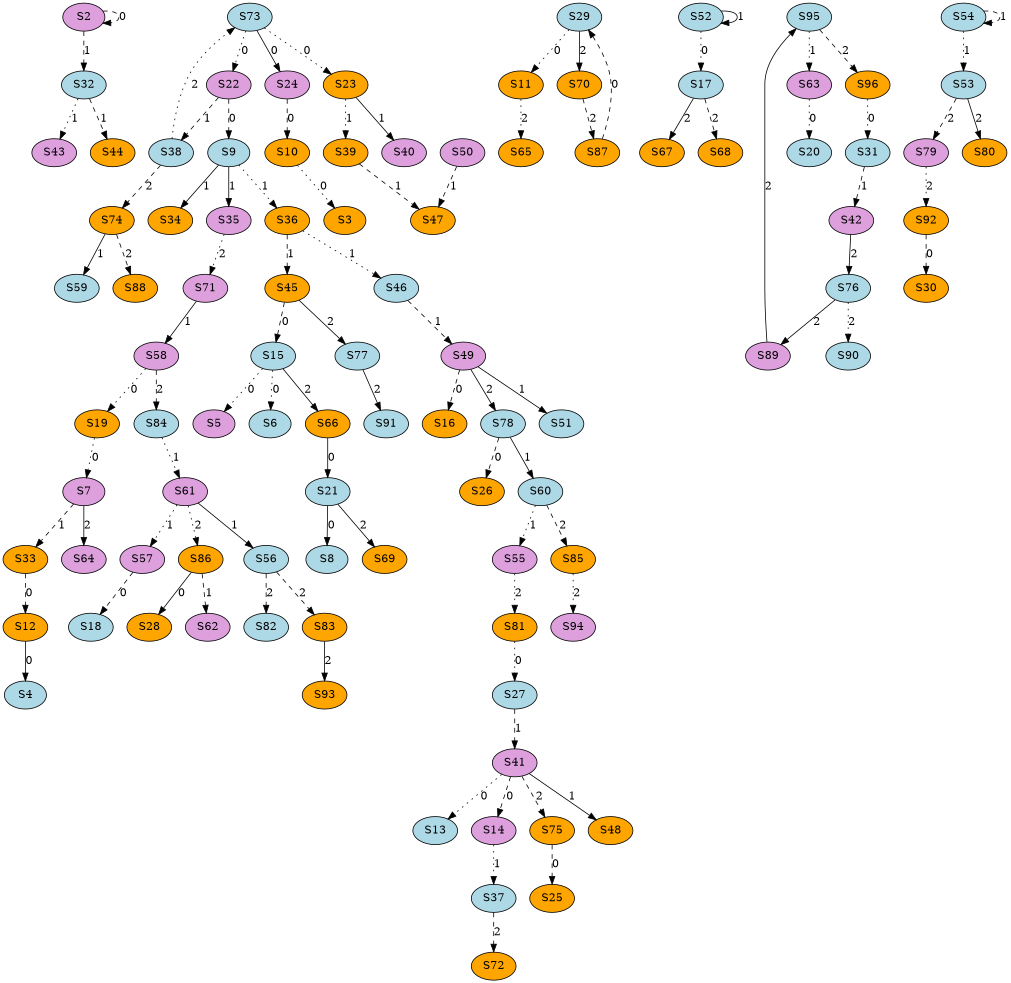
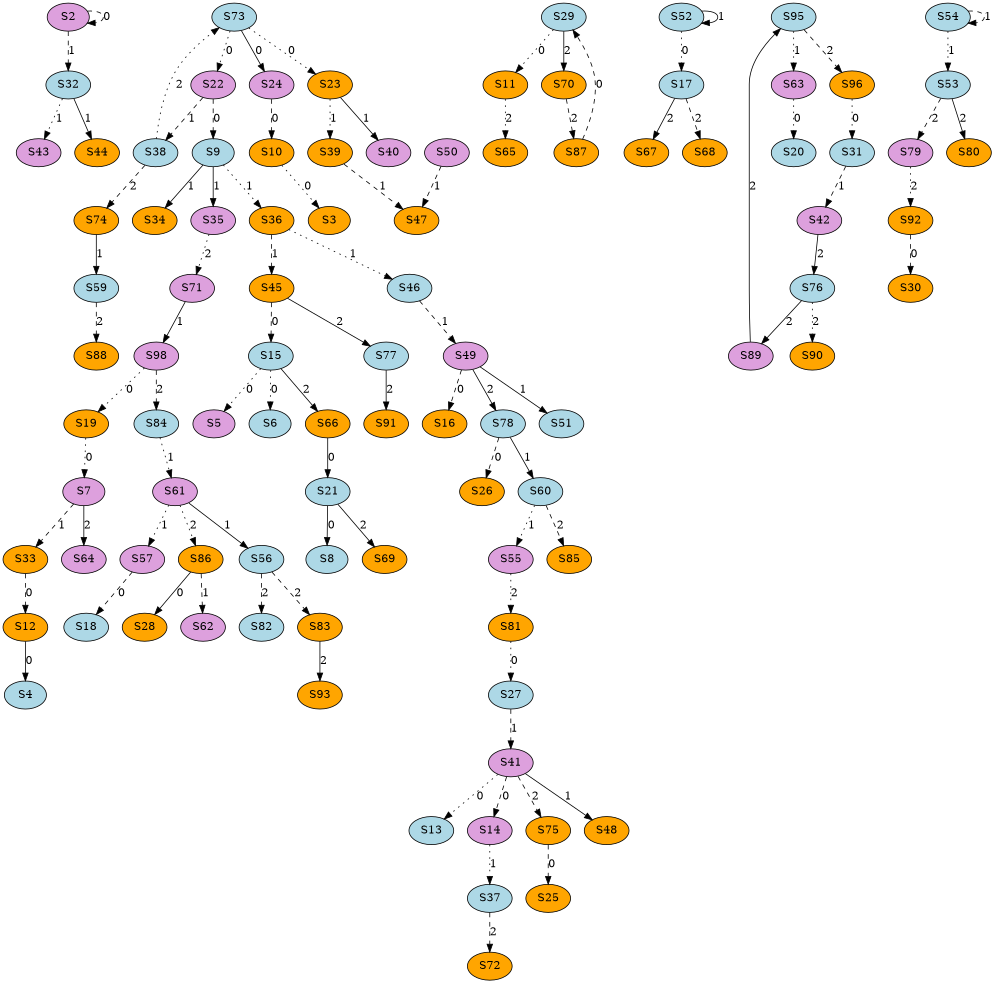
(97, 115) -> (81, 115)
(122, 251) -> (96, 318)
(156, 356) -> (156, 356)
(848, 356) -> (812, 356)
(386, 424) -> (386, 424)
(573, 627) -> none
